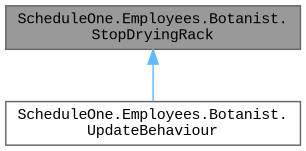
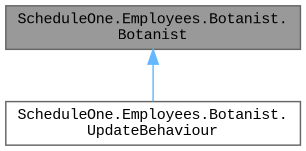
(153, 28) -> (153, 28)
